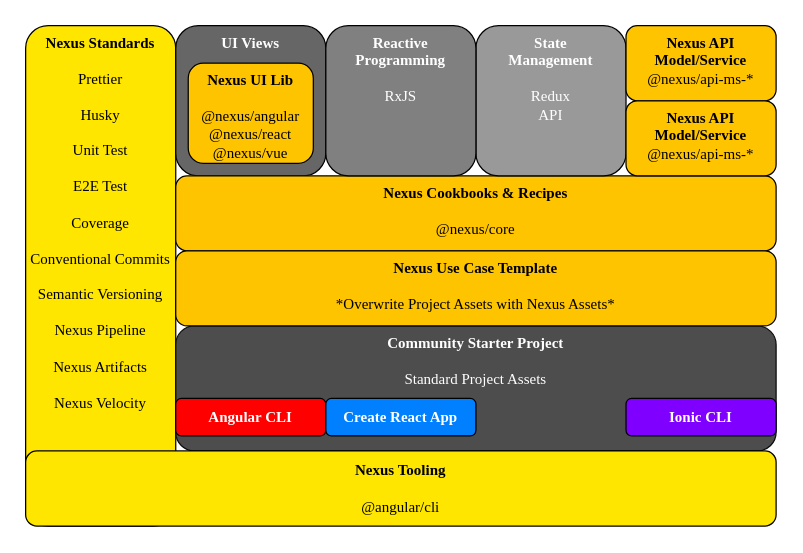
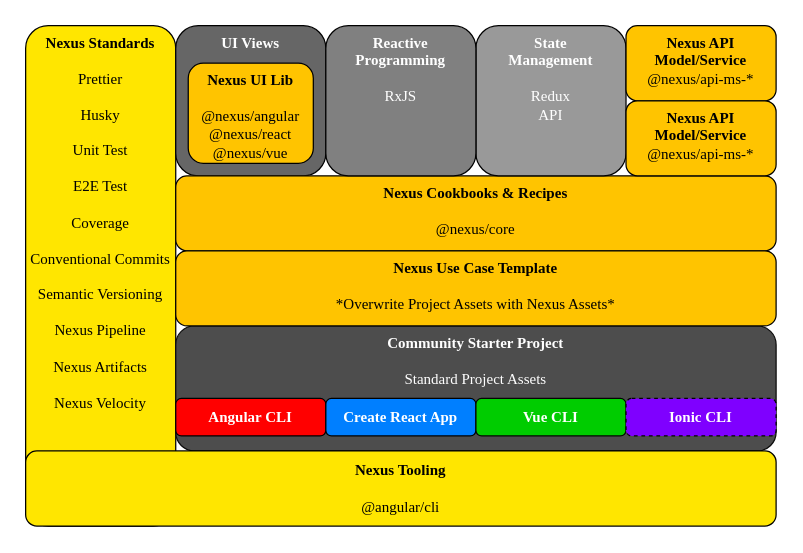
none -> (551, 417)
(701, 417) -> (701, 417)
